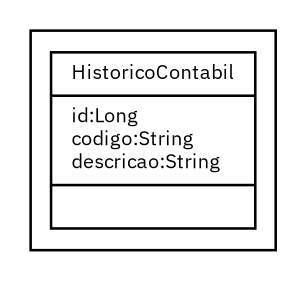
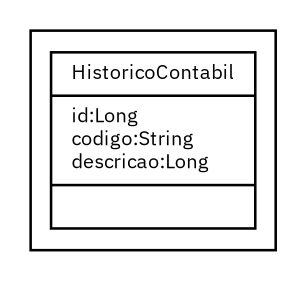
(147, 162) -> (142, 162)
